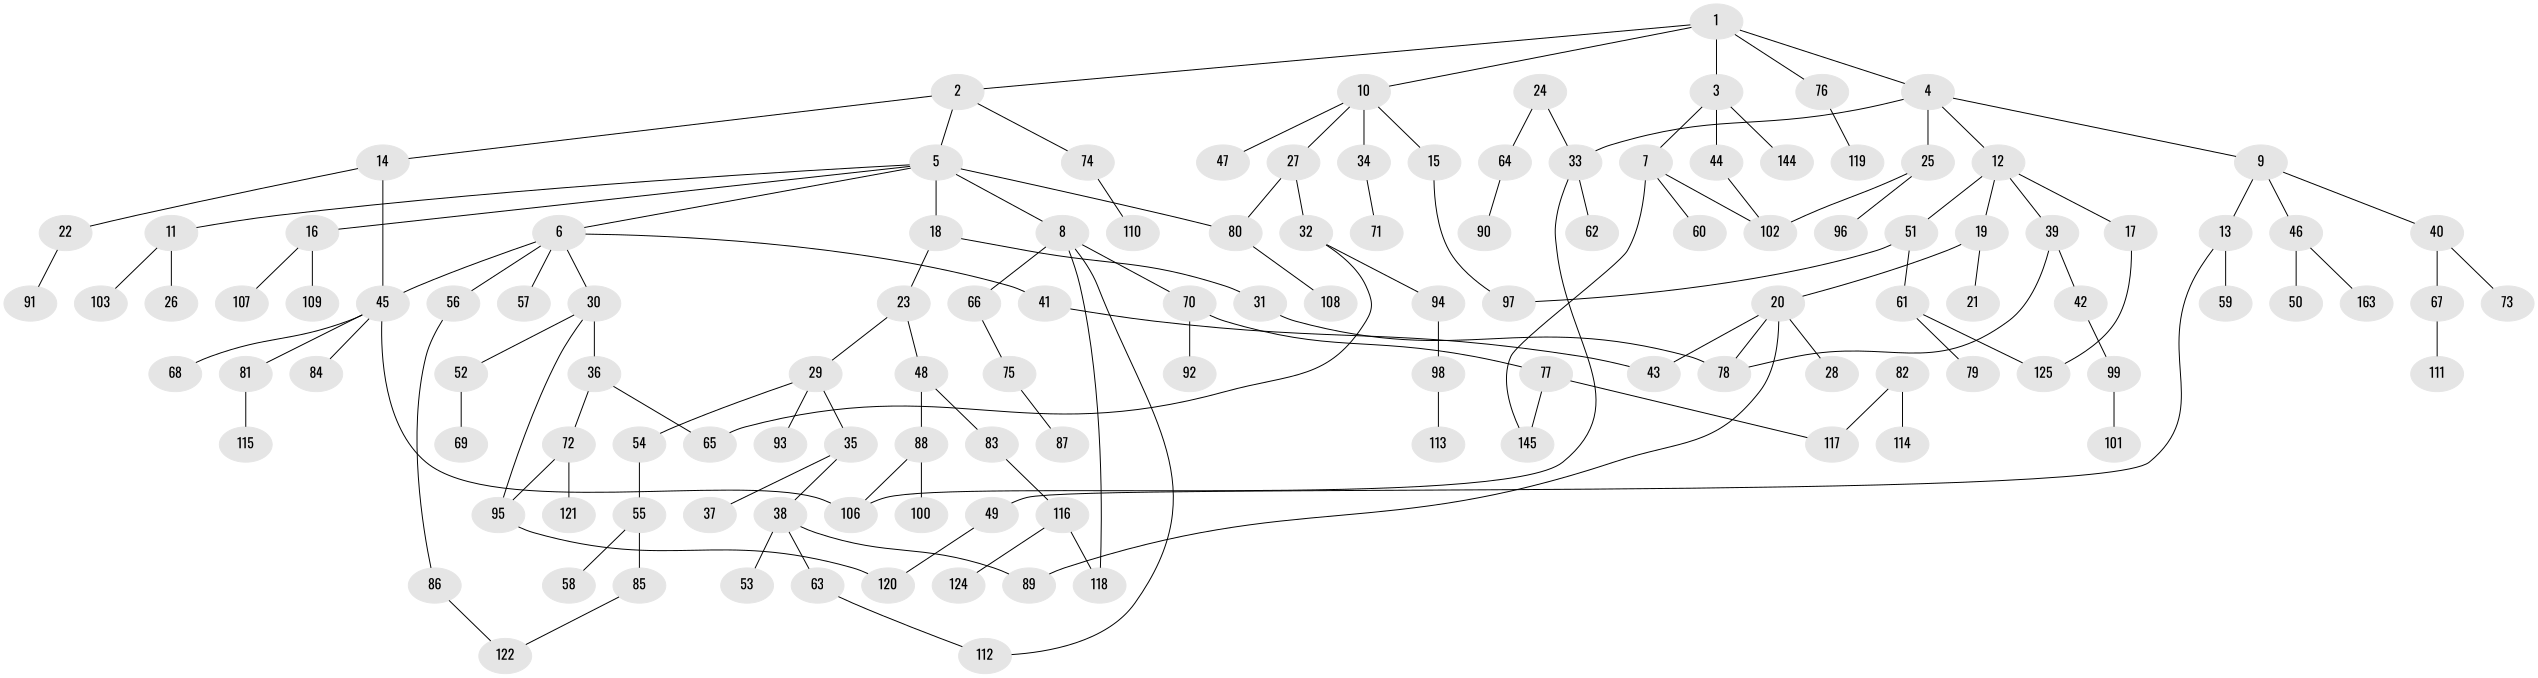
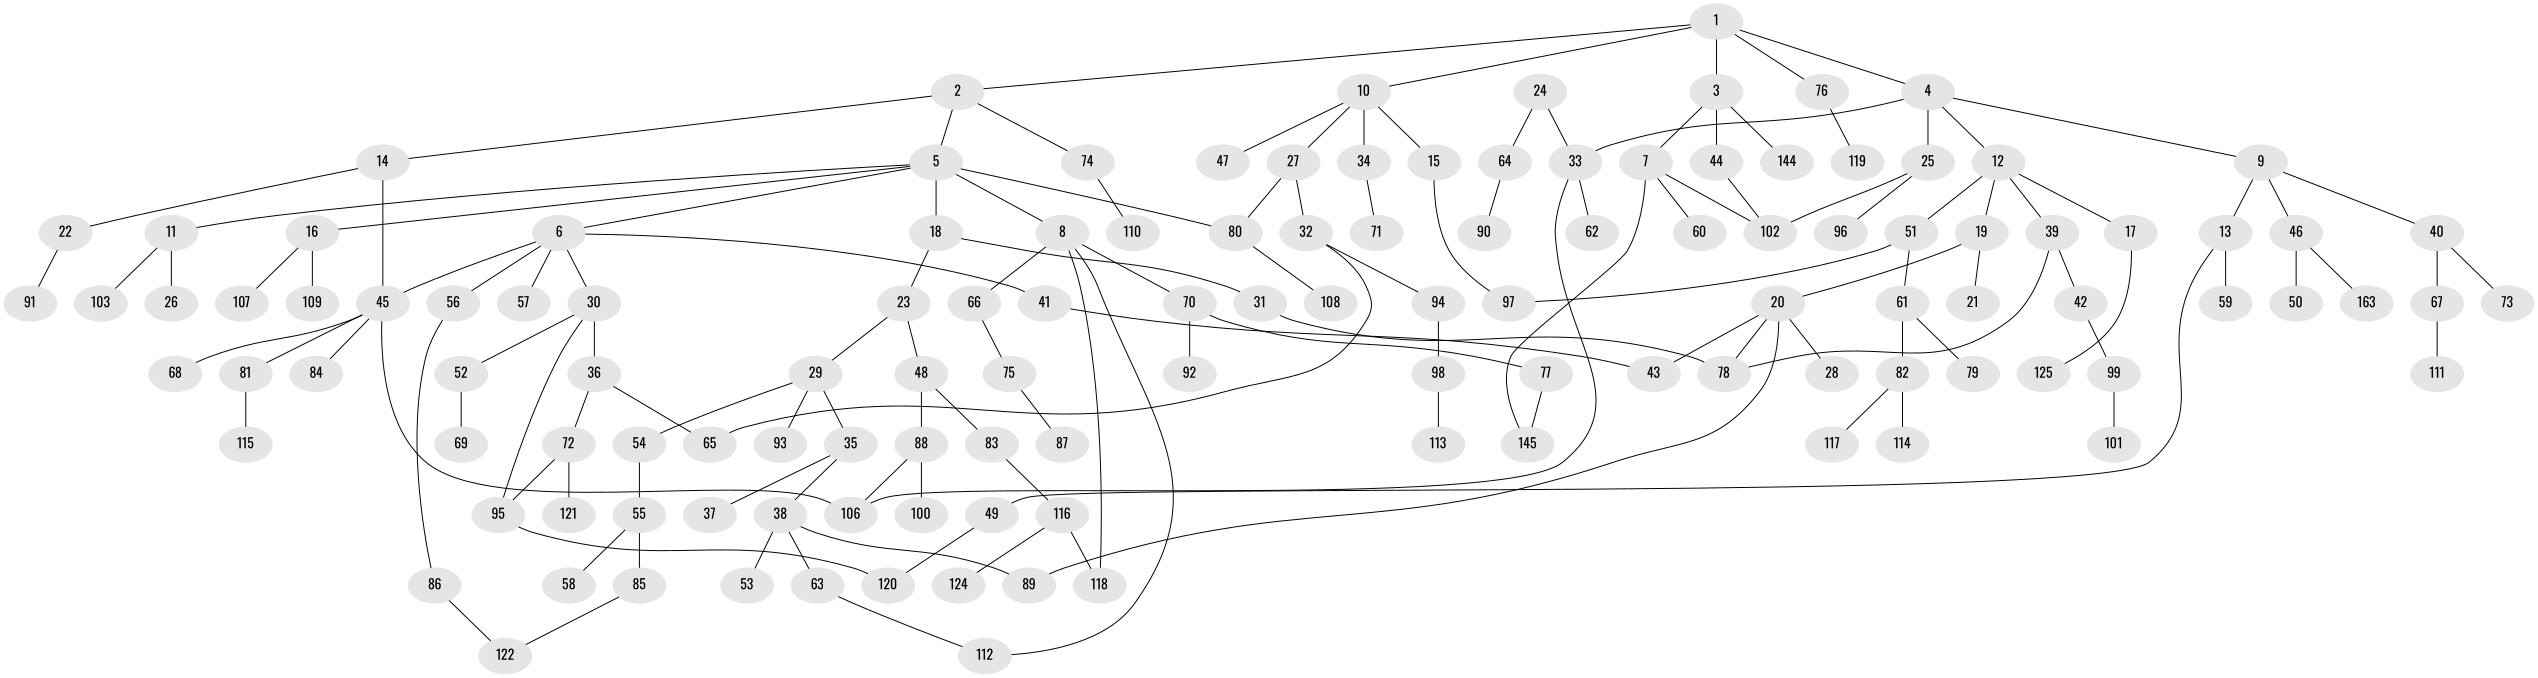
(1968, 336) -> (1903, 339)
(1689, 409) -> none
